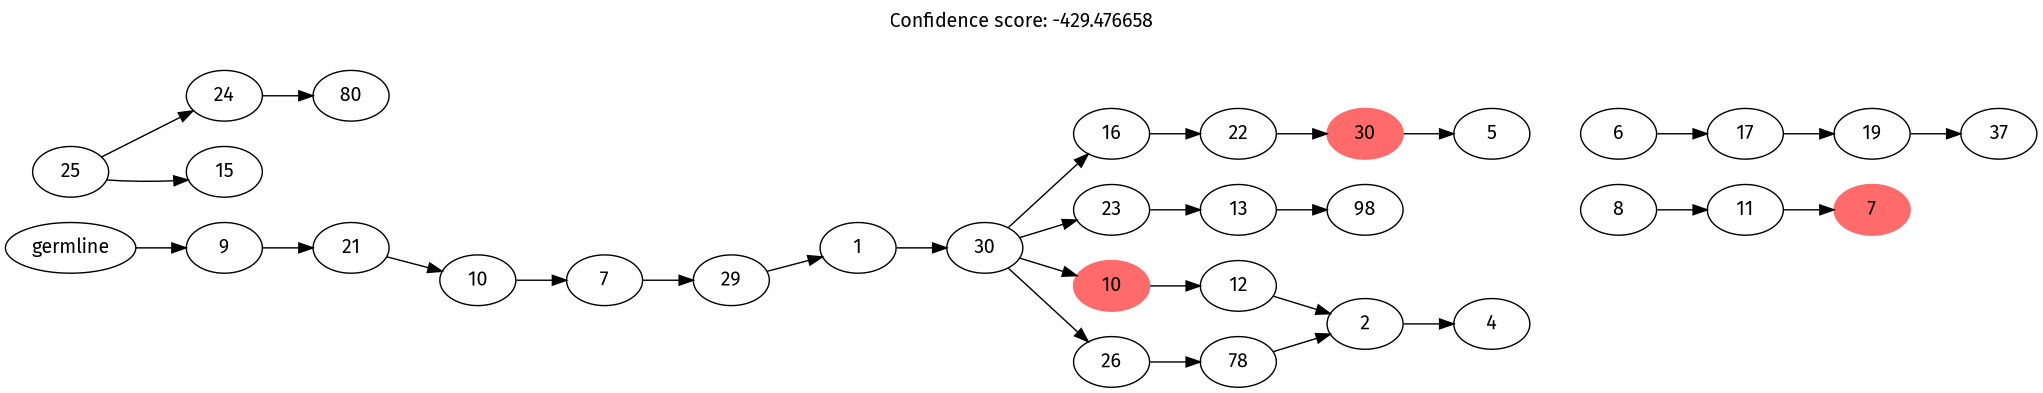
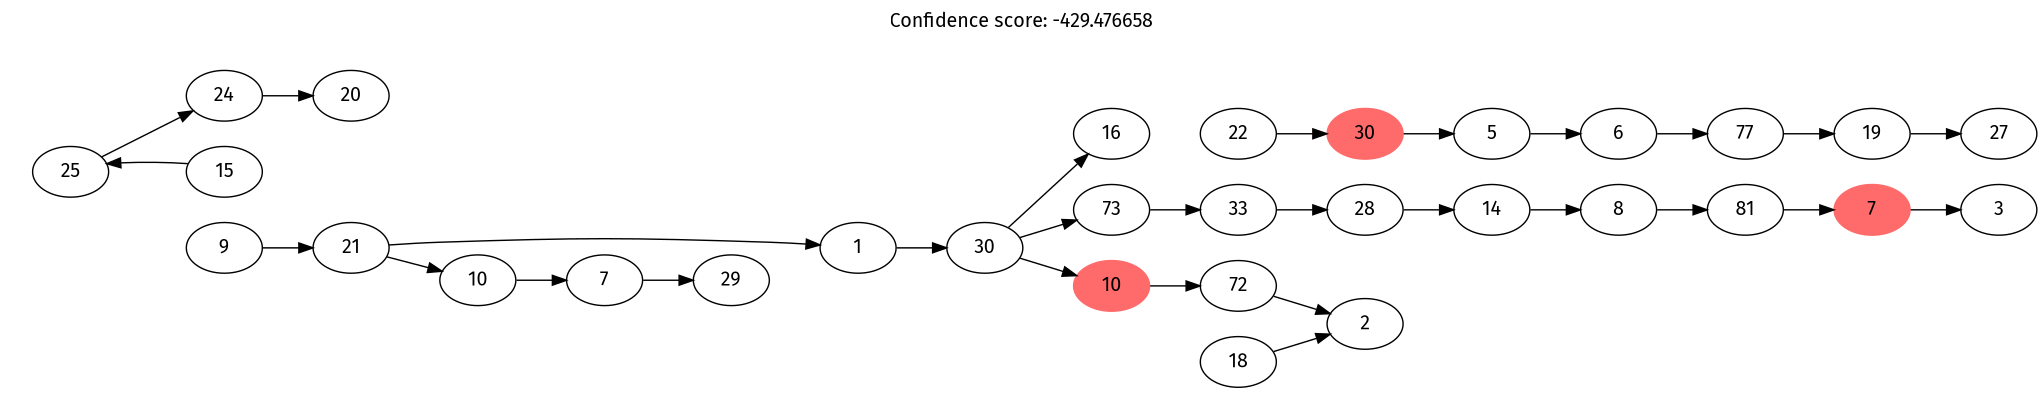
(351, 96) -> (351, 96)
(1168, 134) -> none
none -> (1548, 134)
(1745, 134) -> (1745, 134)
(1999, 134) -> (1999, 134)
(140, 181) -> (155, 162)
(1112, 210) -> (1112, 210)
(1238, 210) -> (1238, 210)
(1365, 210) -> (1365, 210)
none -> (1492, 210)
(1745, 210) -> (1745, 210)
none -> (1999, 210)
(71, 248) -> none
(788, 266) -> (597, 239)
(1238, 286) -> (1238, 286)
(1492, 324) -> none
(1112, 362) -> none
(1238, 362) -> (1238, 362)
